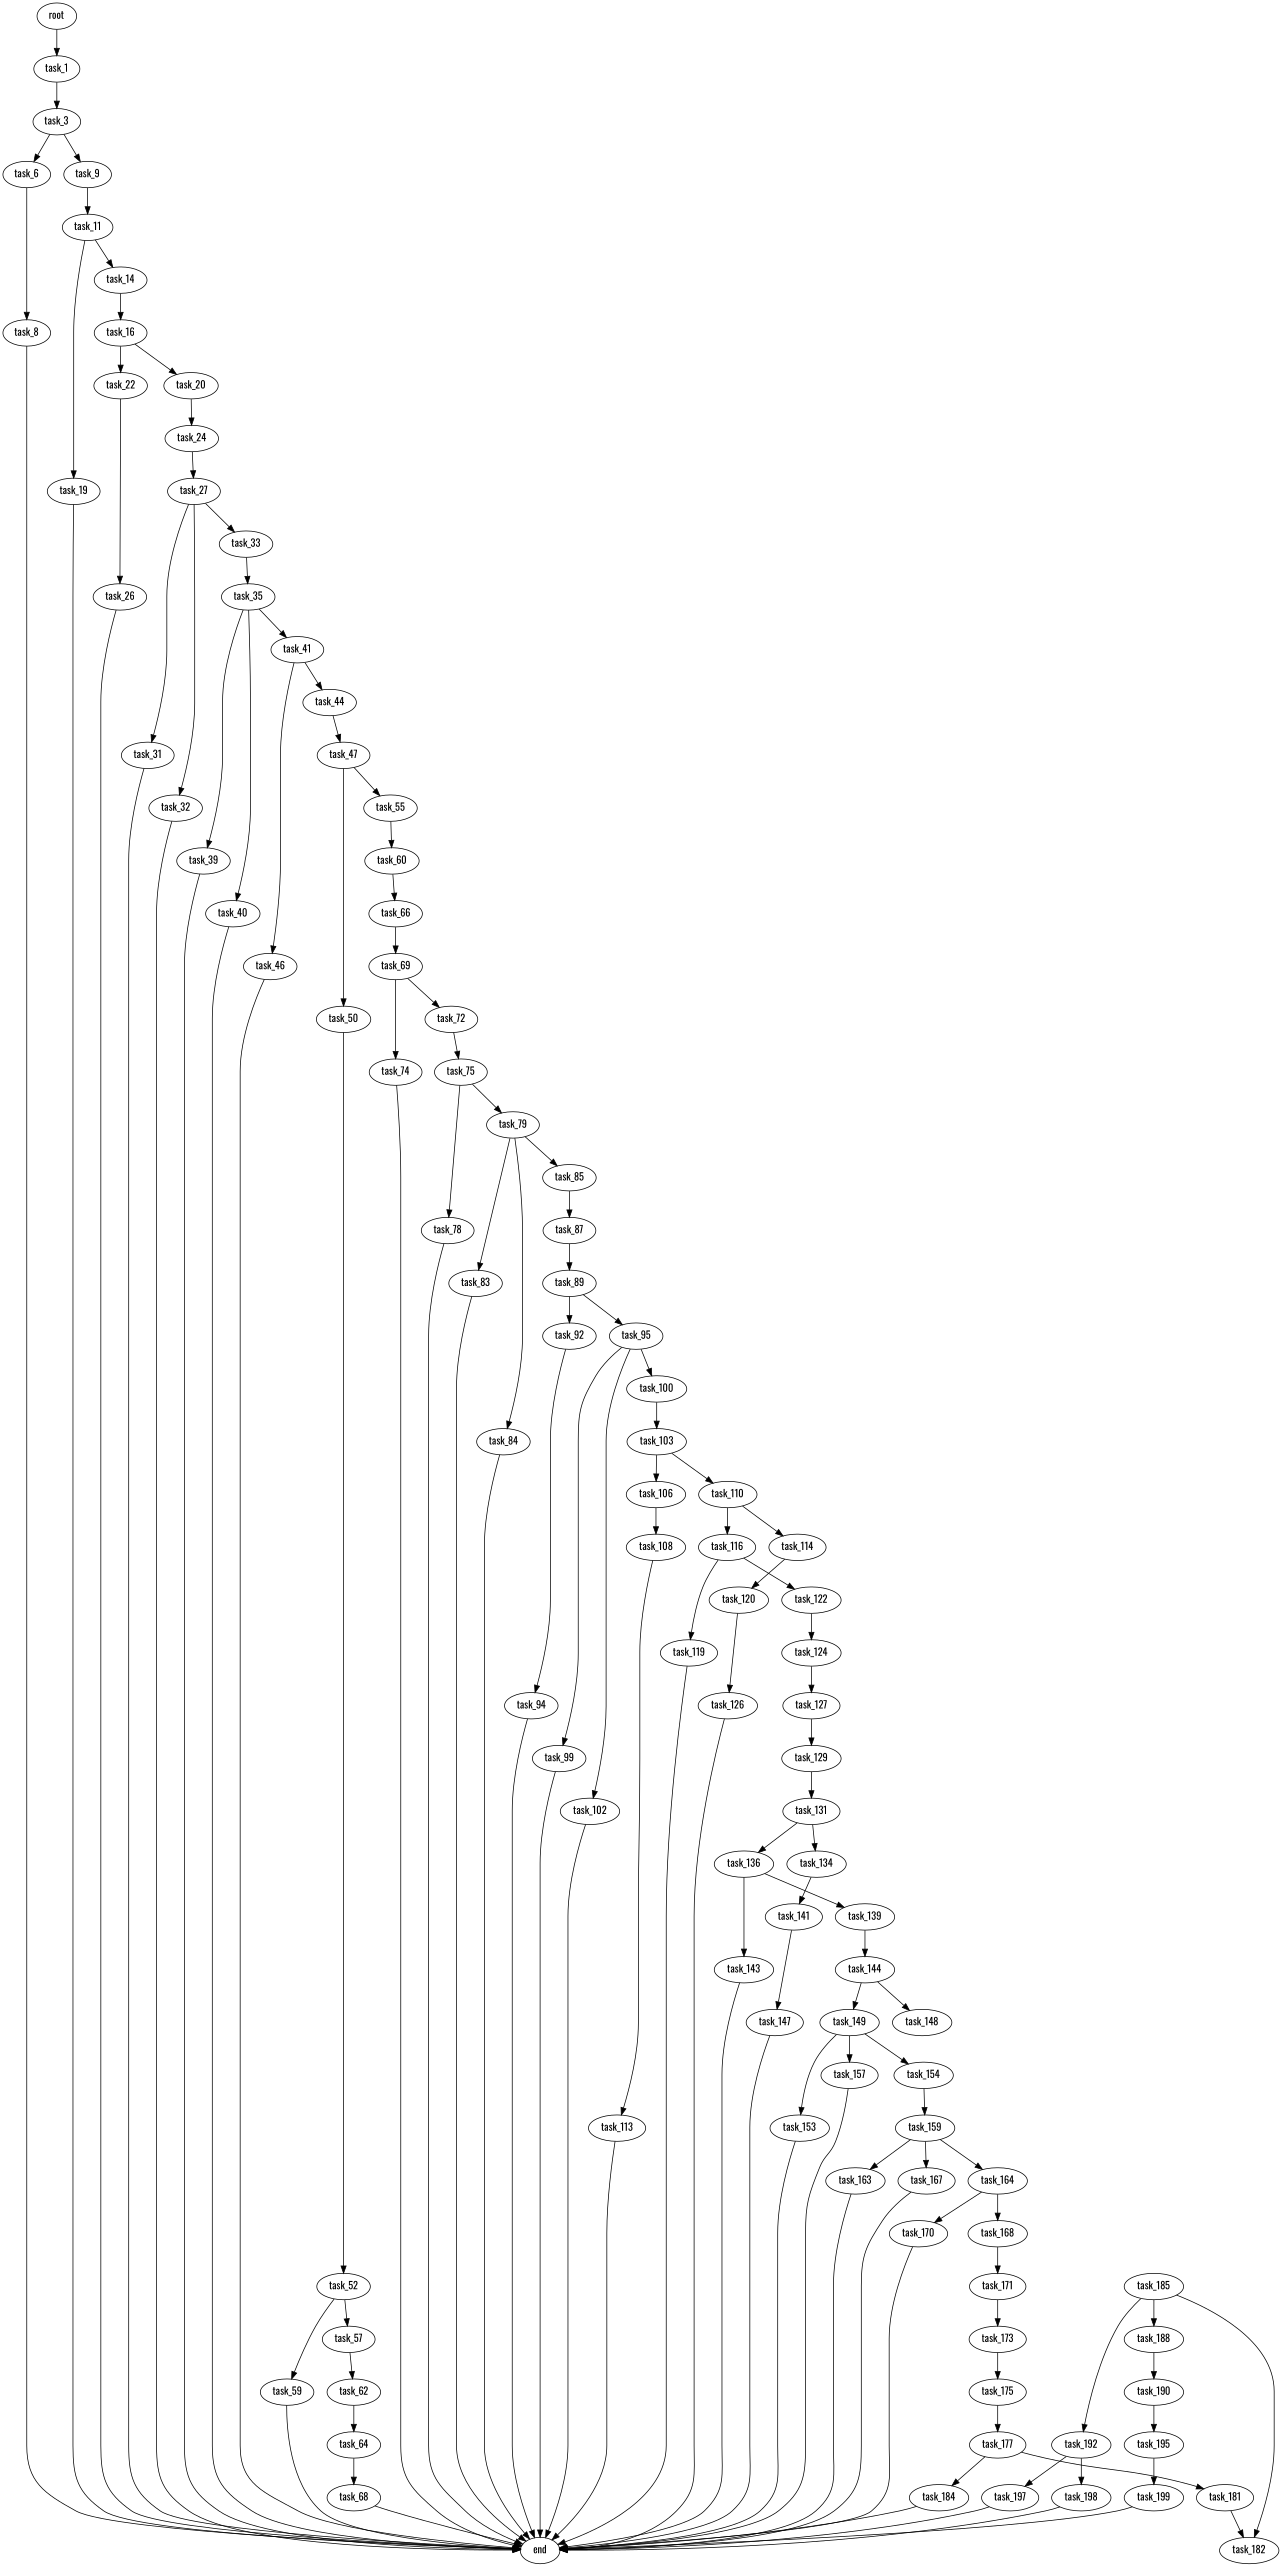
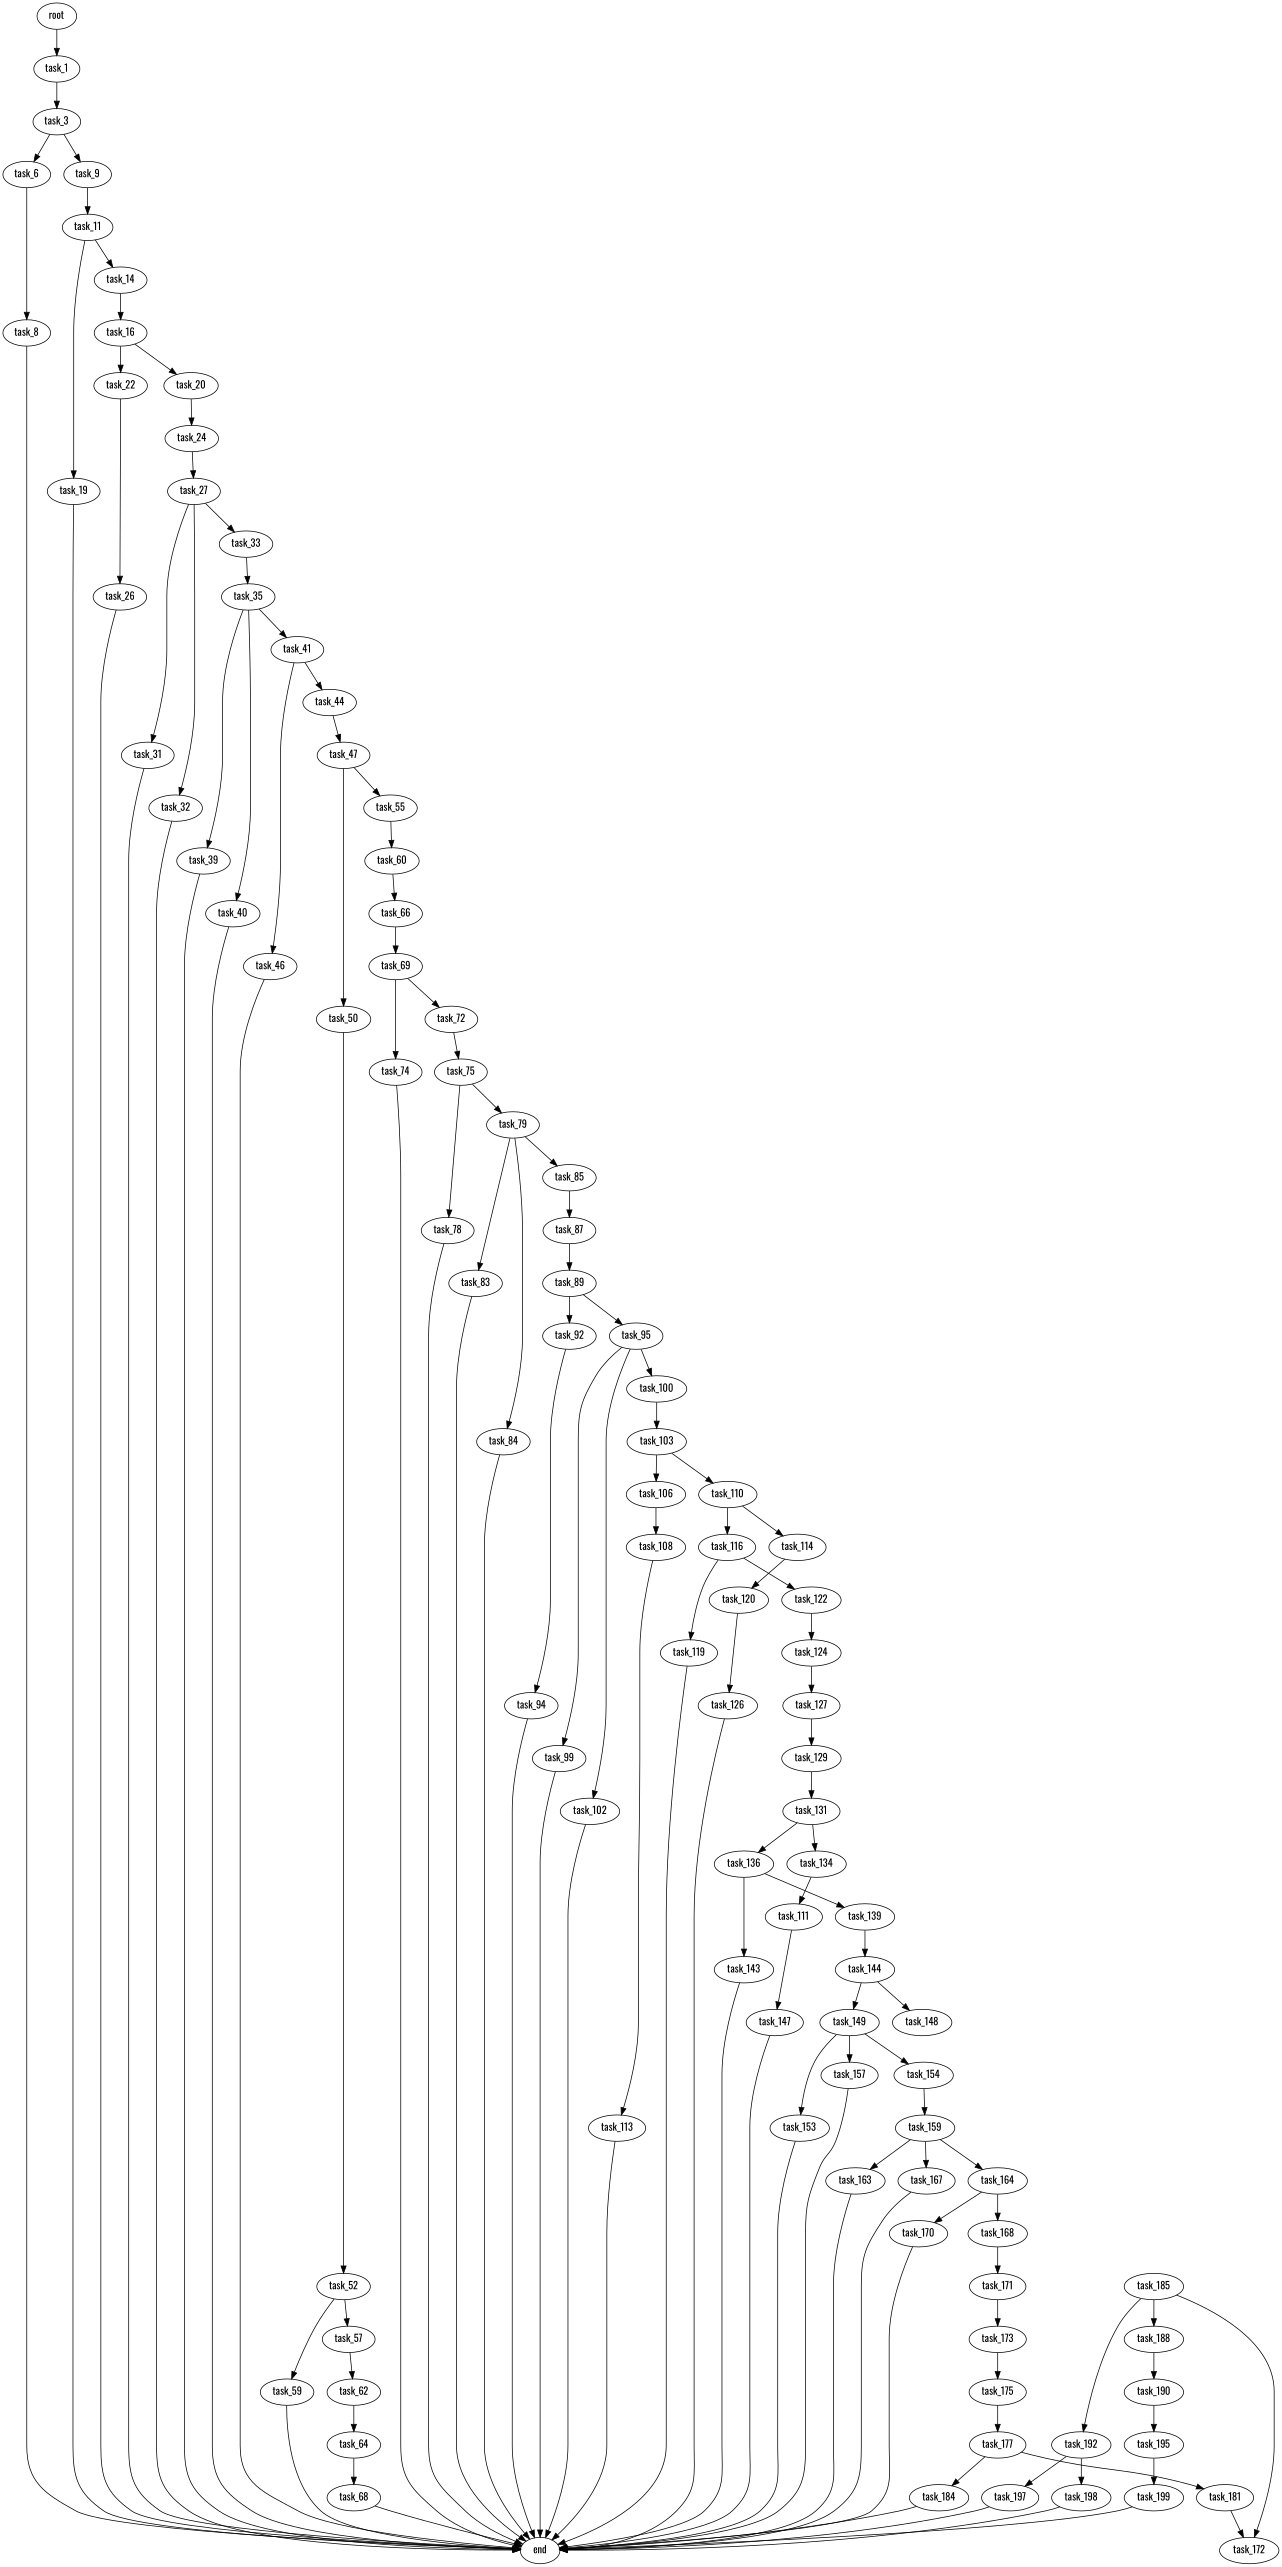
(794, 1917) -> (794, 1917)
(1249, 2551) -> (1249, 2551)
